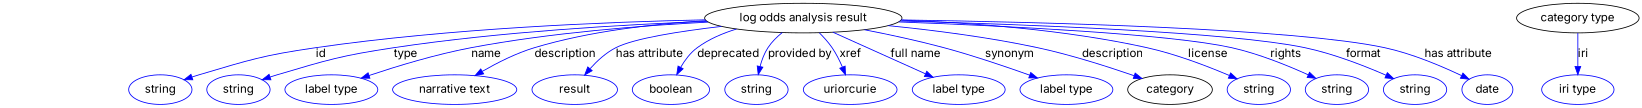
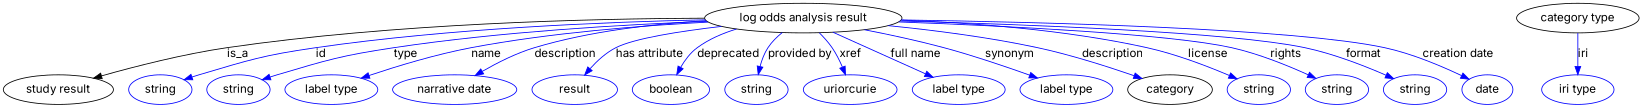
(1458, 54) -> (1458, 54)
none -> (58, 90)
(455, 90) -> (455, 90)
